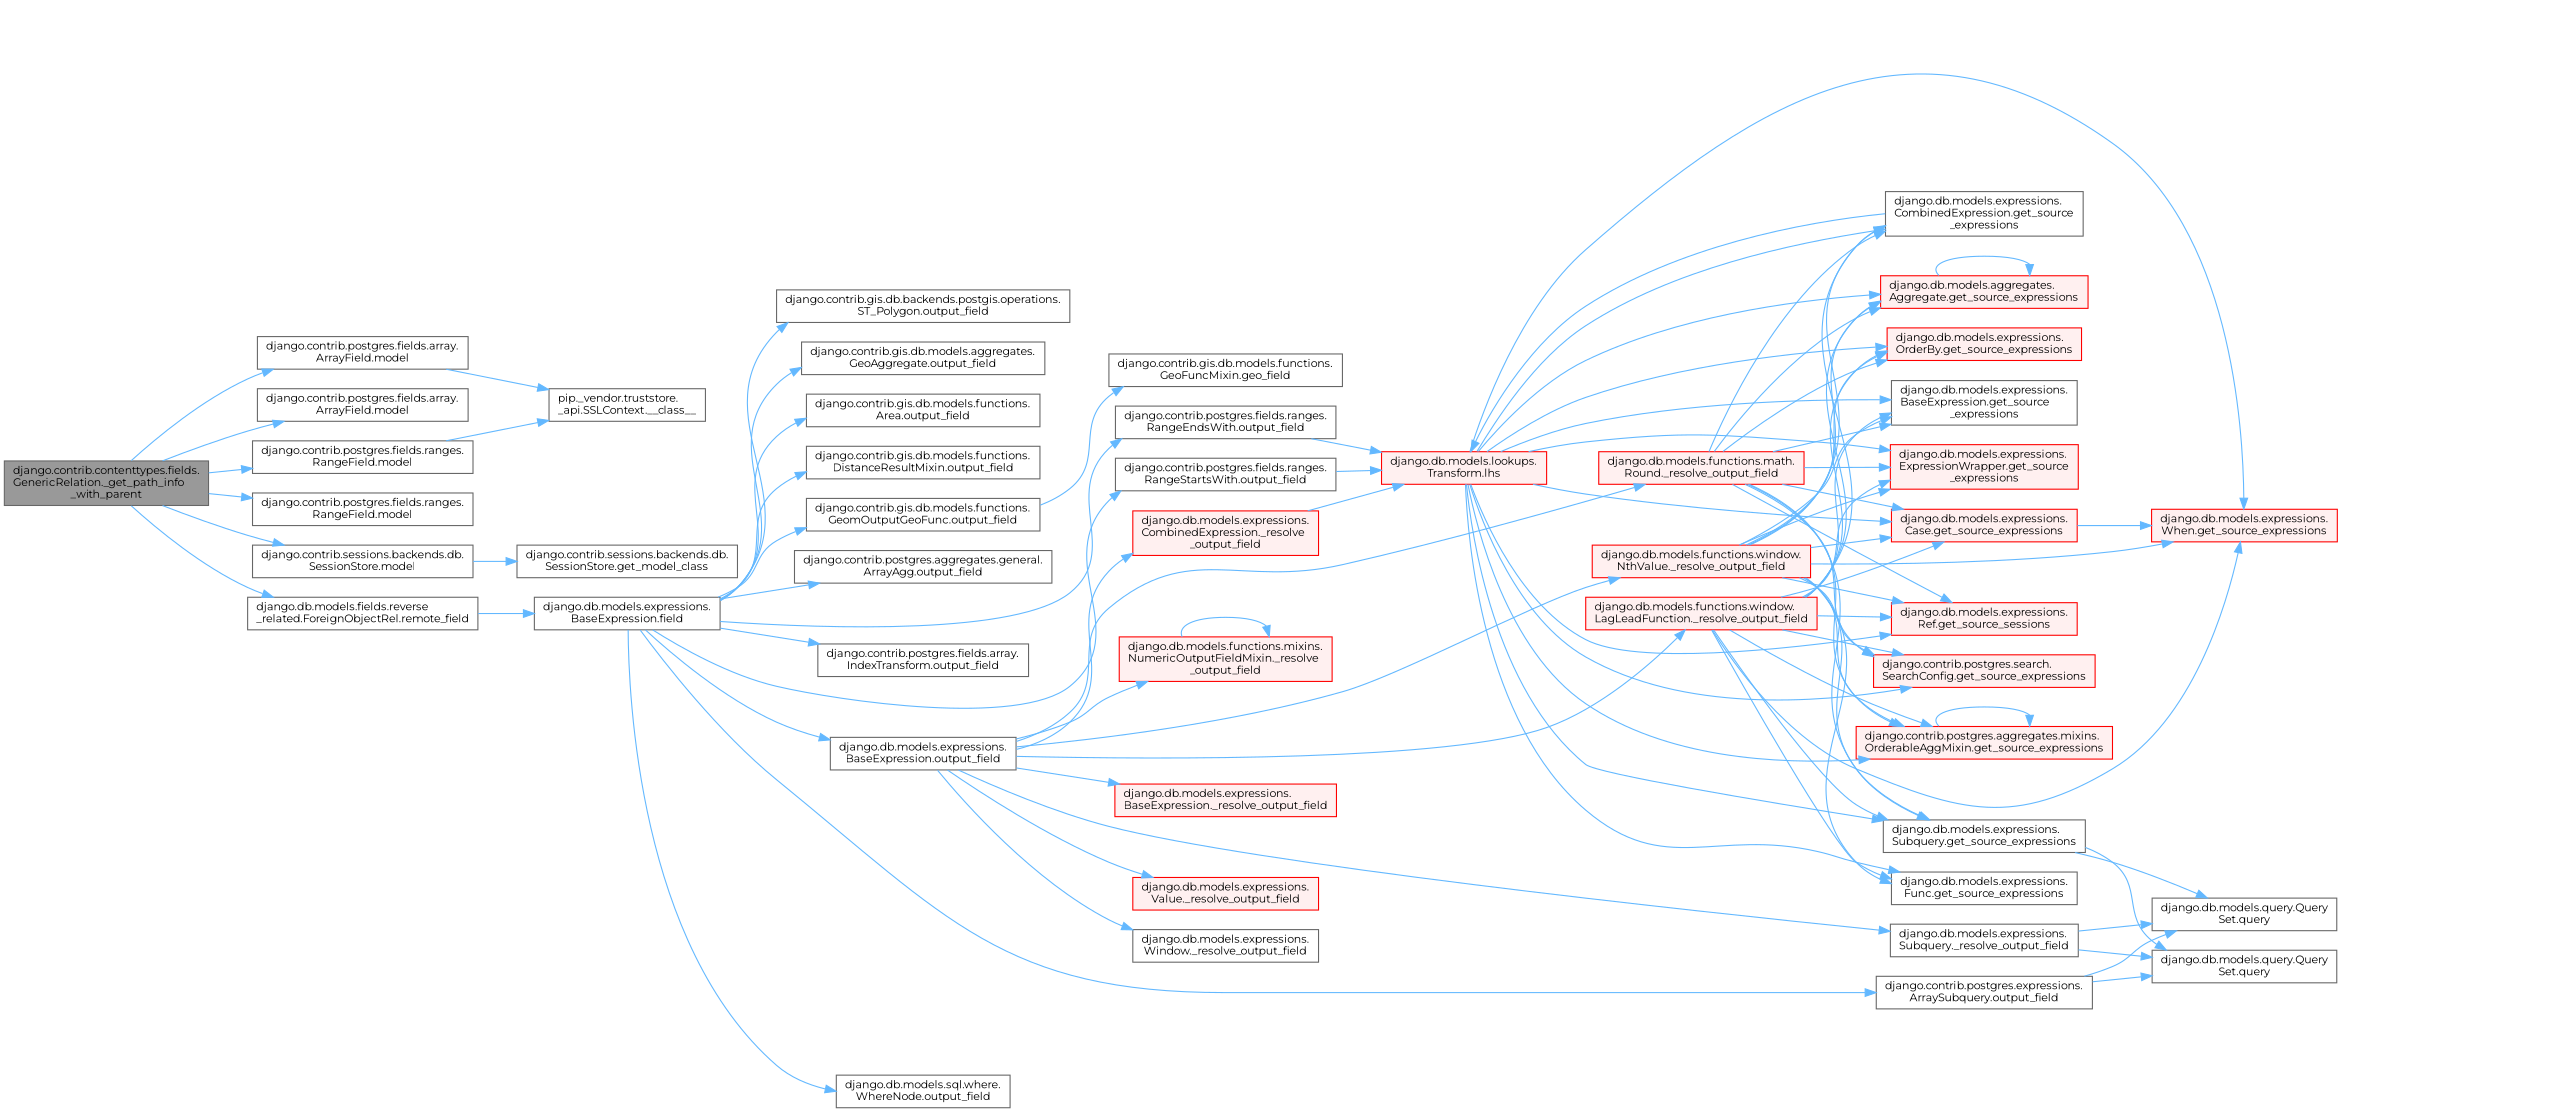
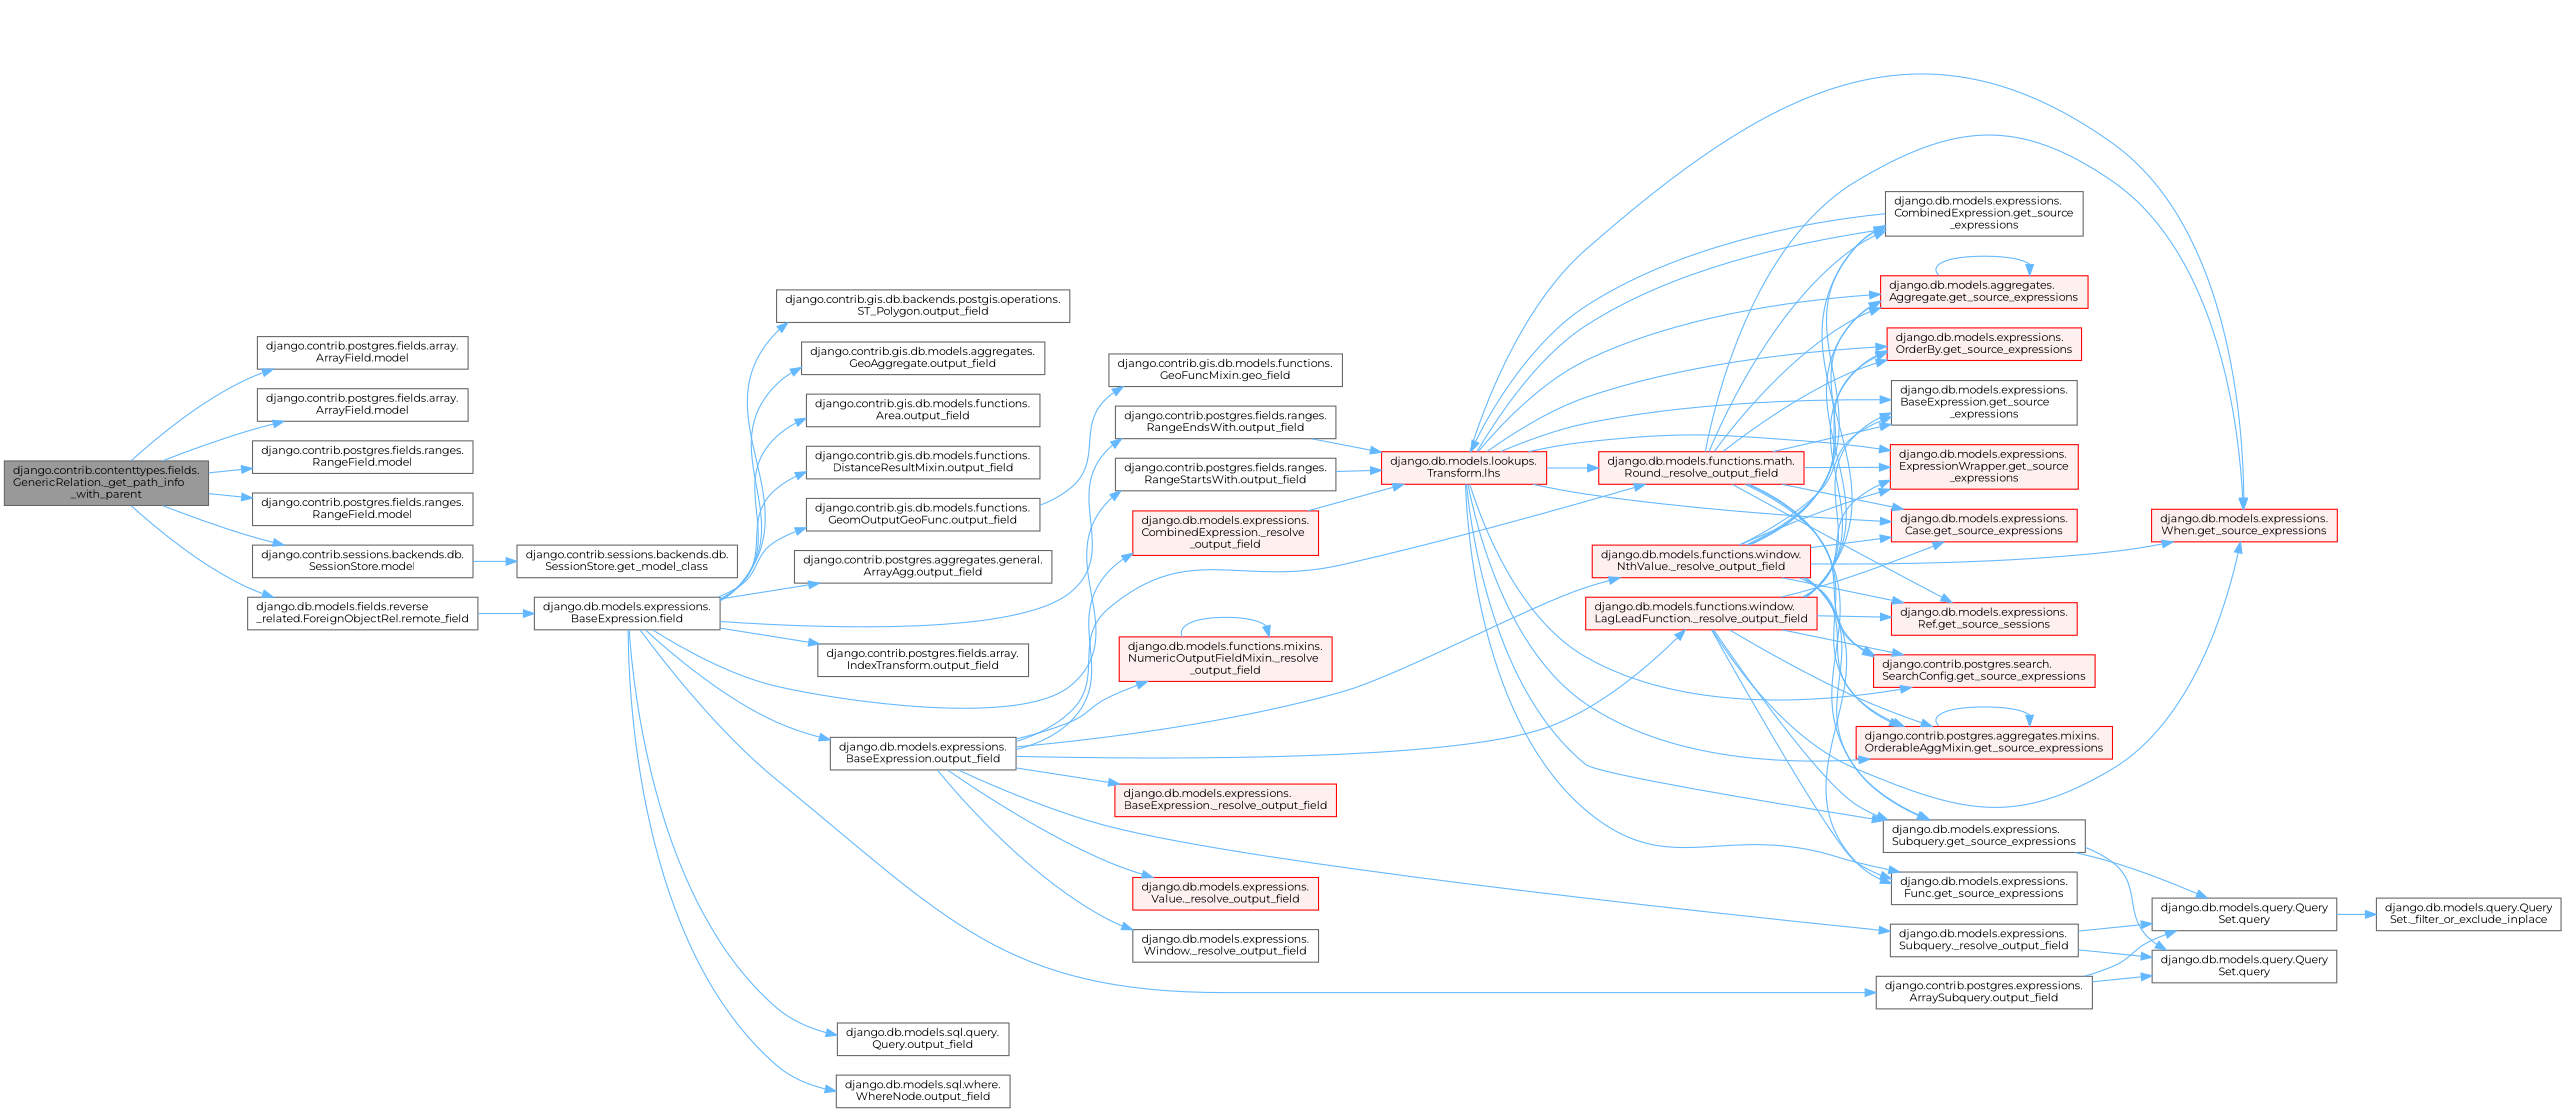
(627, 405) -> none
(2109, 526) -> (2003, 136)
(1634, 651) -> (1567, 468)
none -> (2469, 914)
none -> (923, 1039)
